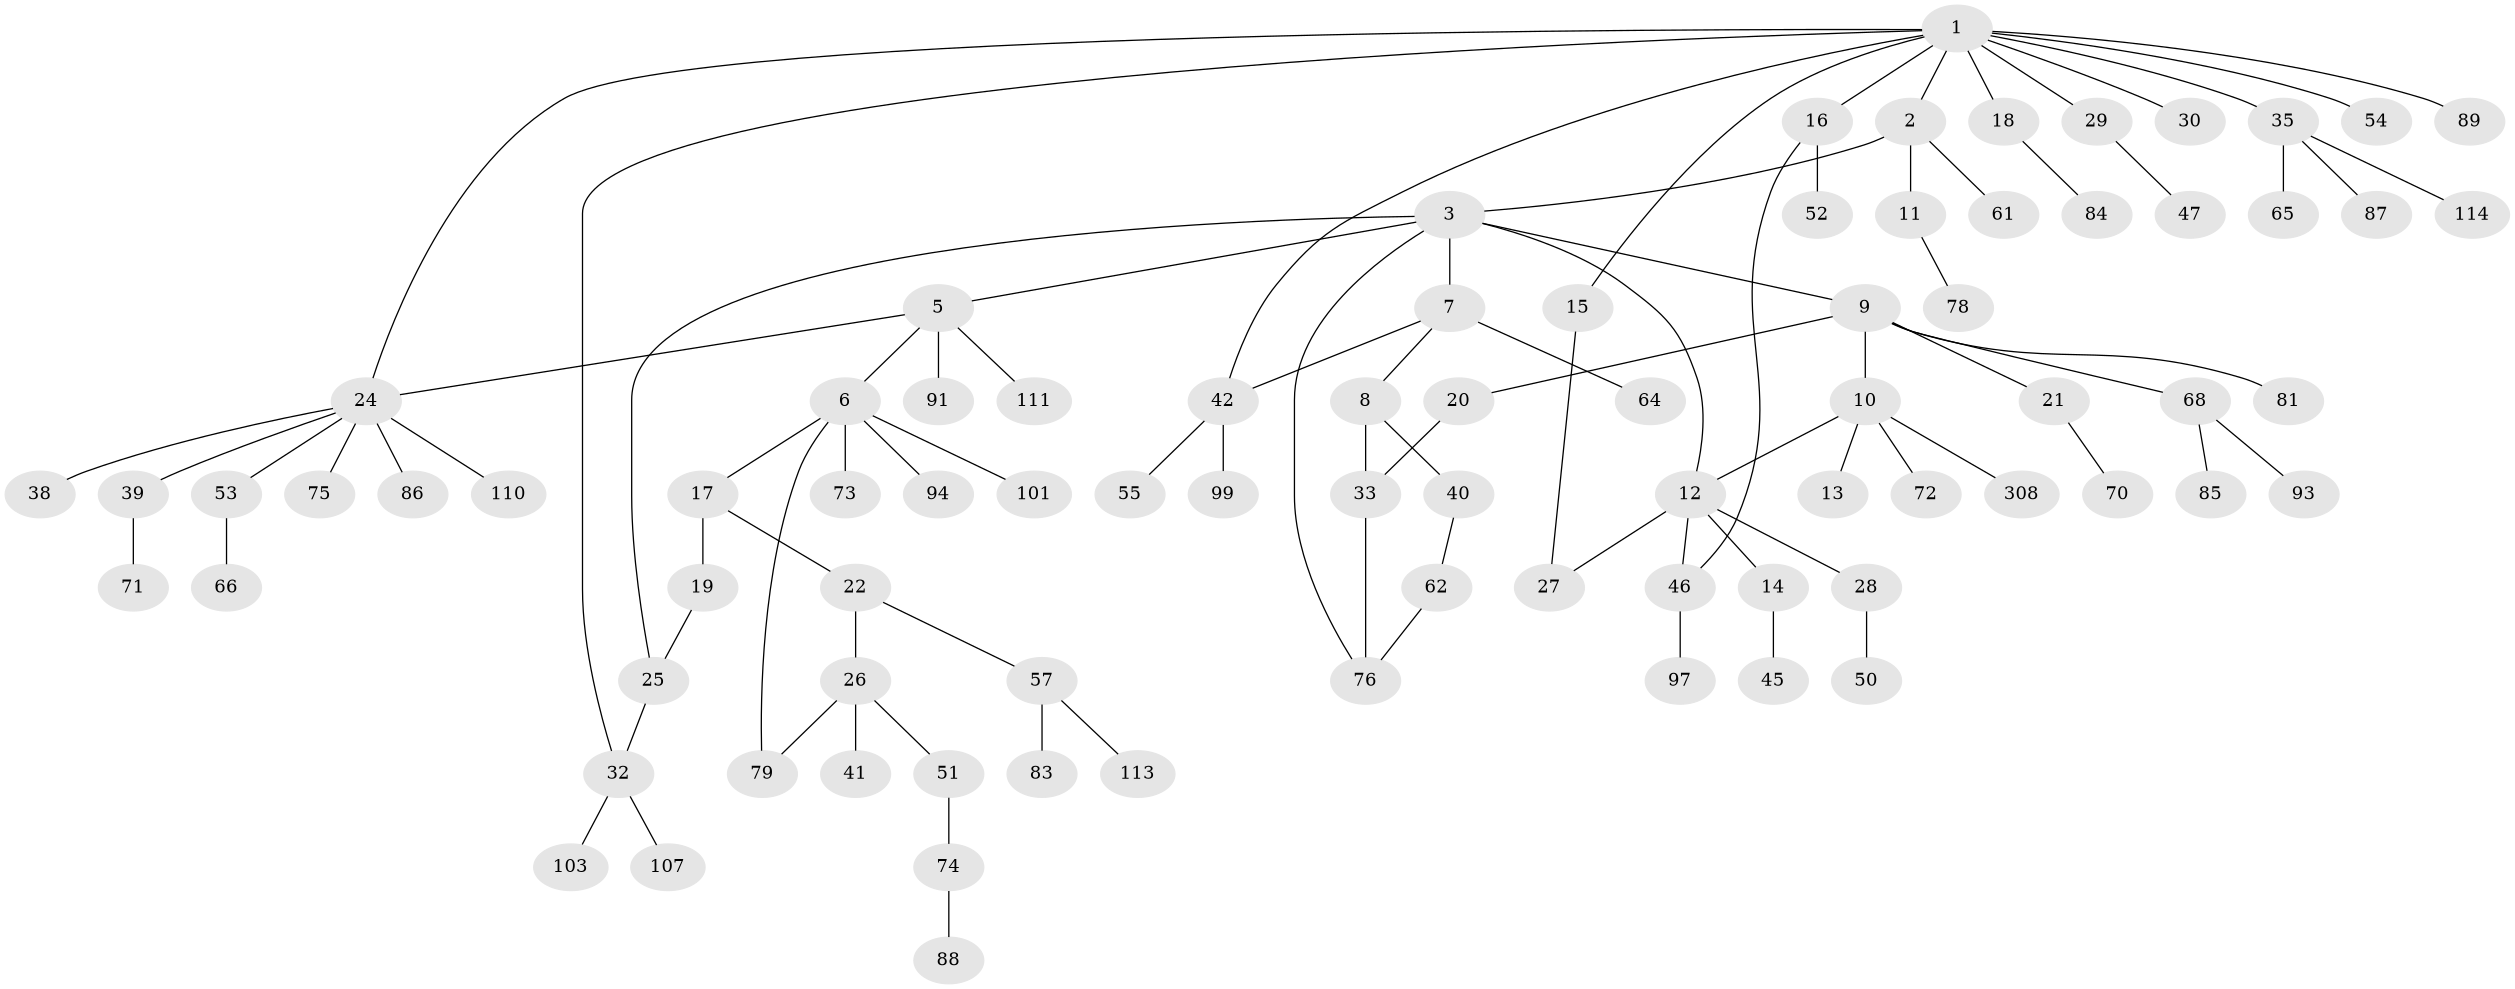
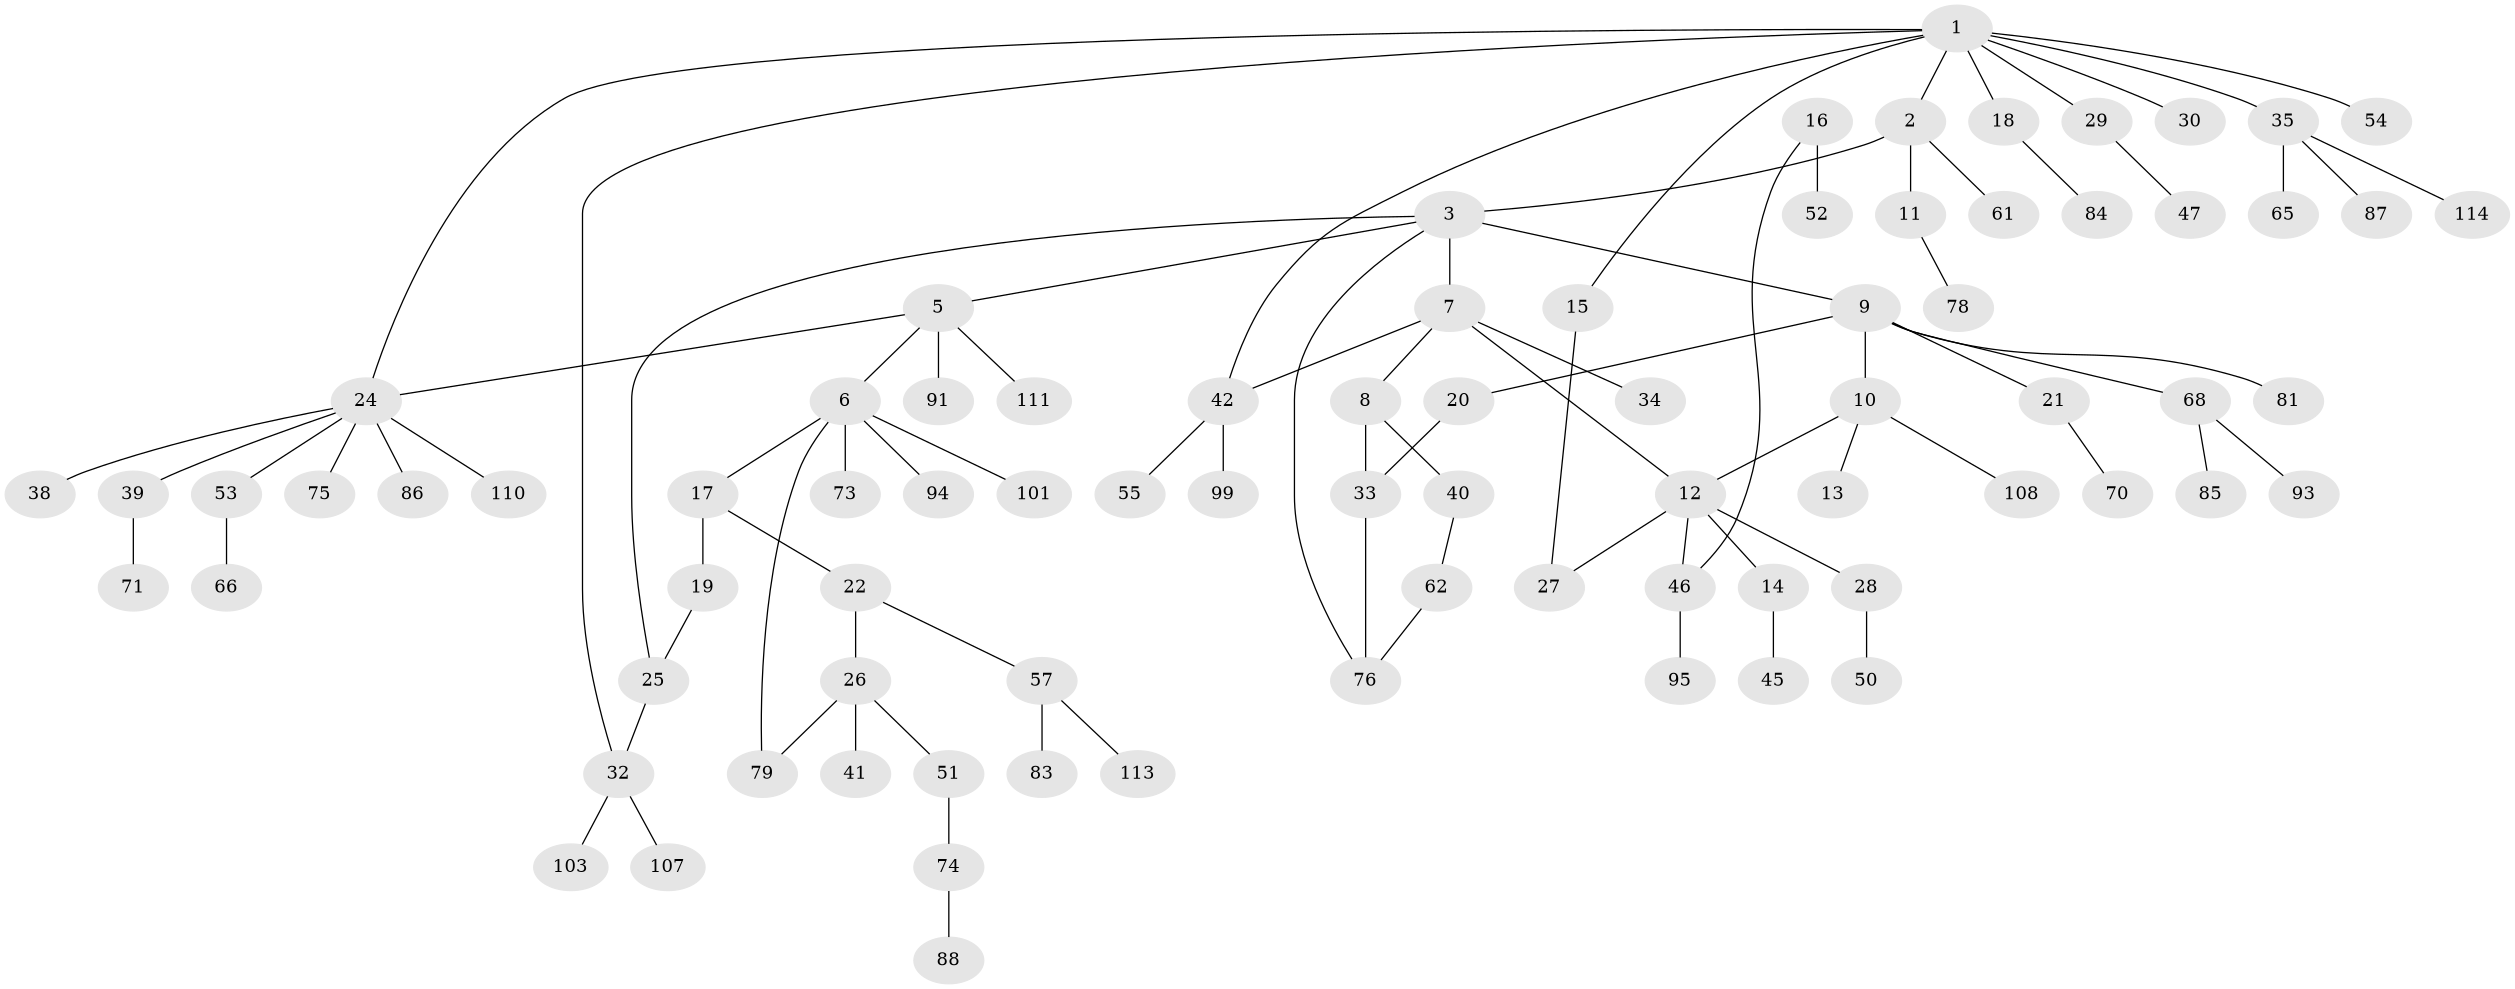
(1887, 75) -> none
(2470, 122) -> none
(1648, 303) -> (1560, 394)
(1650, 401) -> (1650, 401)
(1926, 494) -> none
(2022, 494) -> (2022, 494)
(1680, 681) -> (1680, 681)
